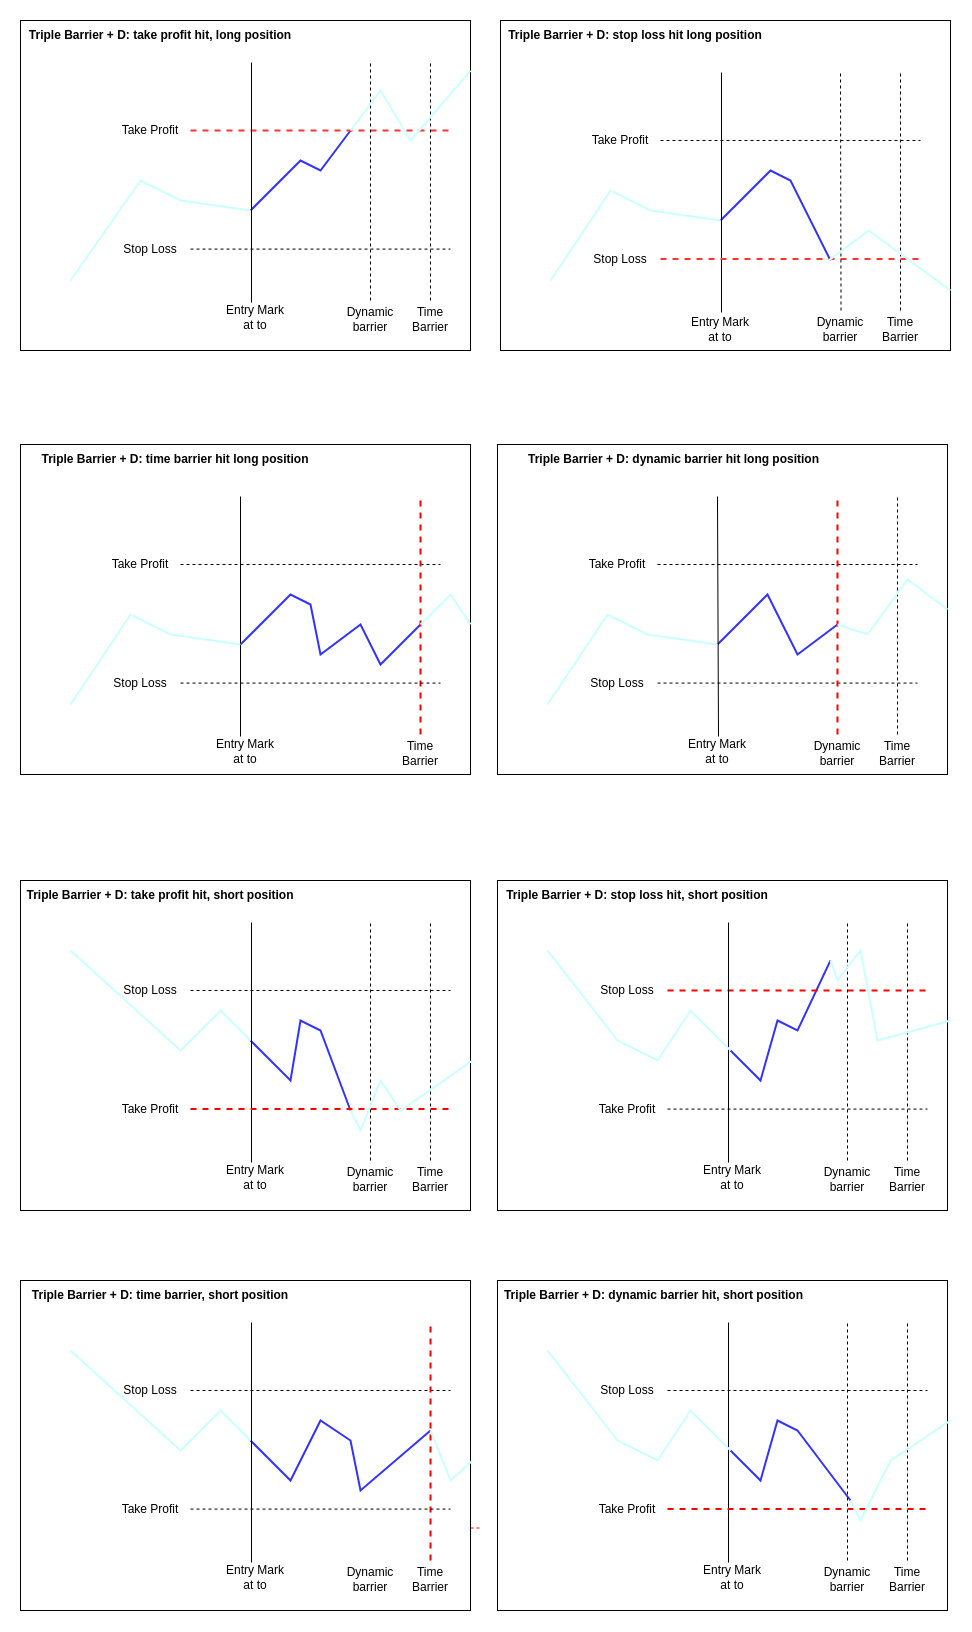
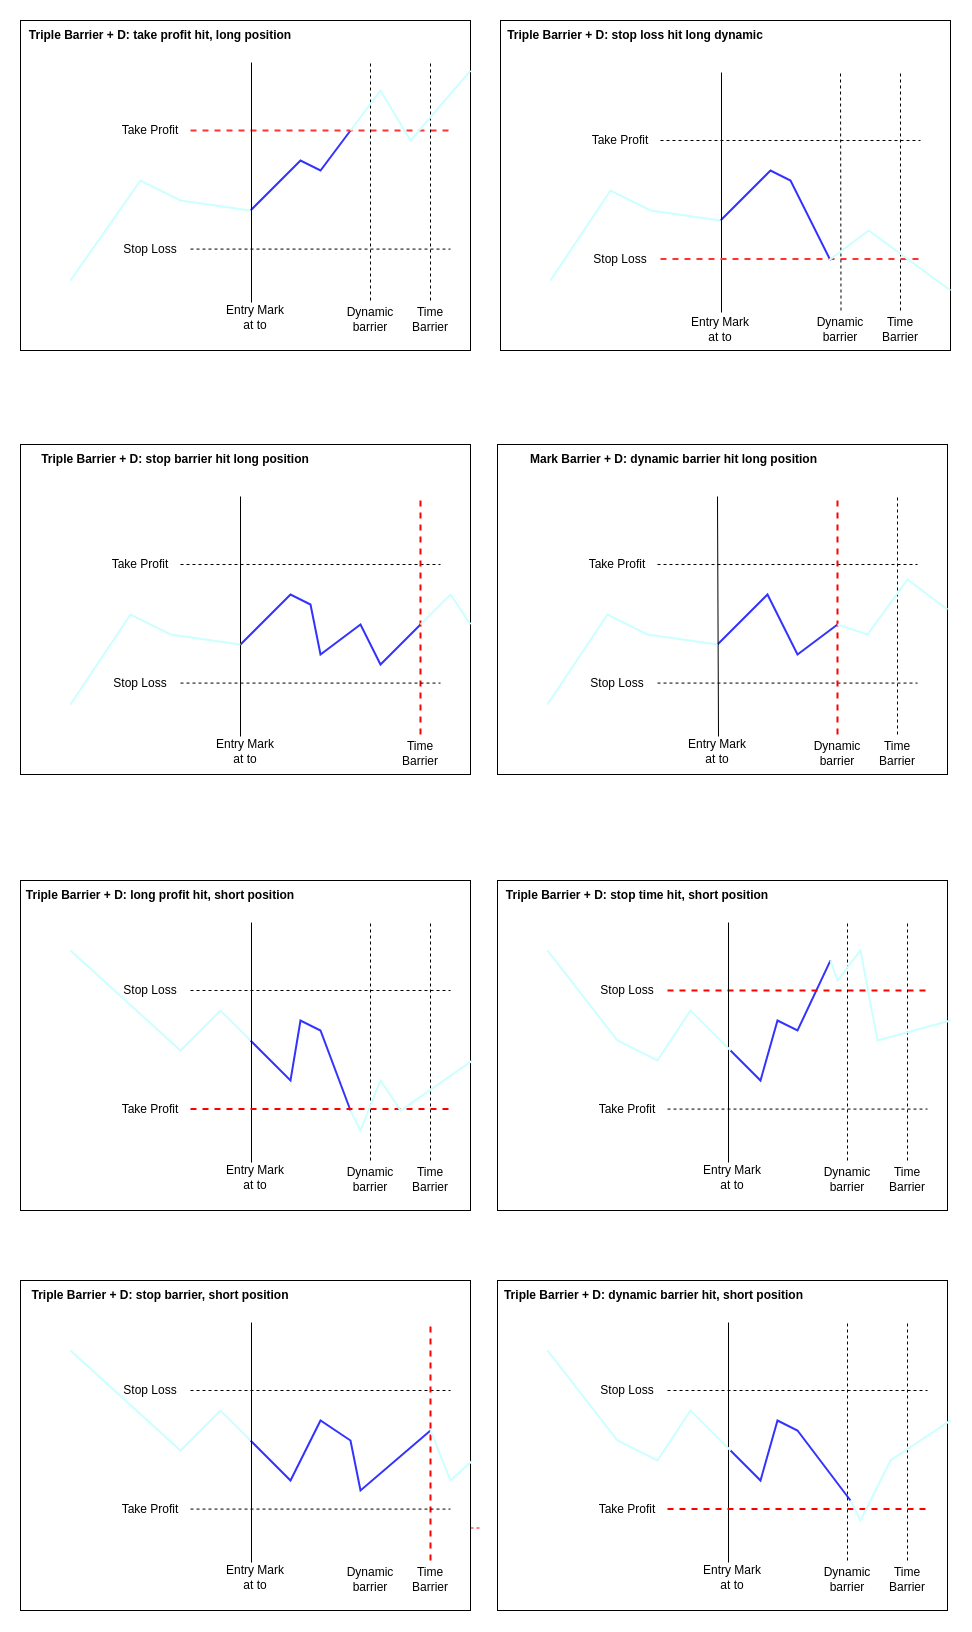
(636, 36) -> (636, 36)
(176, 460) -> (176, 460)
(674, 460) -> (674, 460)
(161, 896) -> (161, 896)
(638, 896) -> (638, 896)
(161, 1296) -> (161, 1296)
